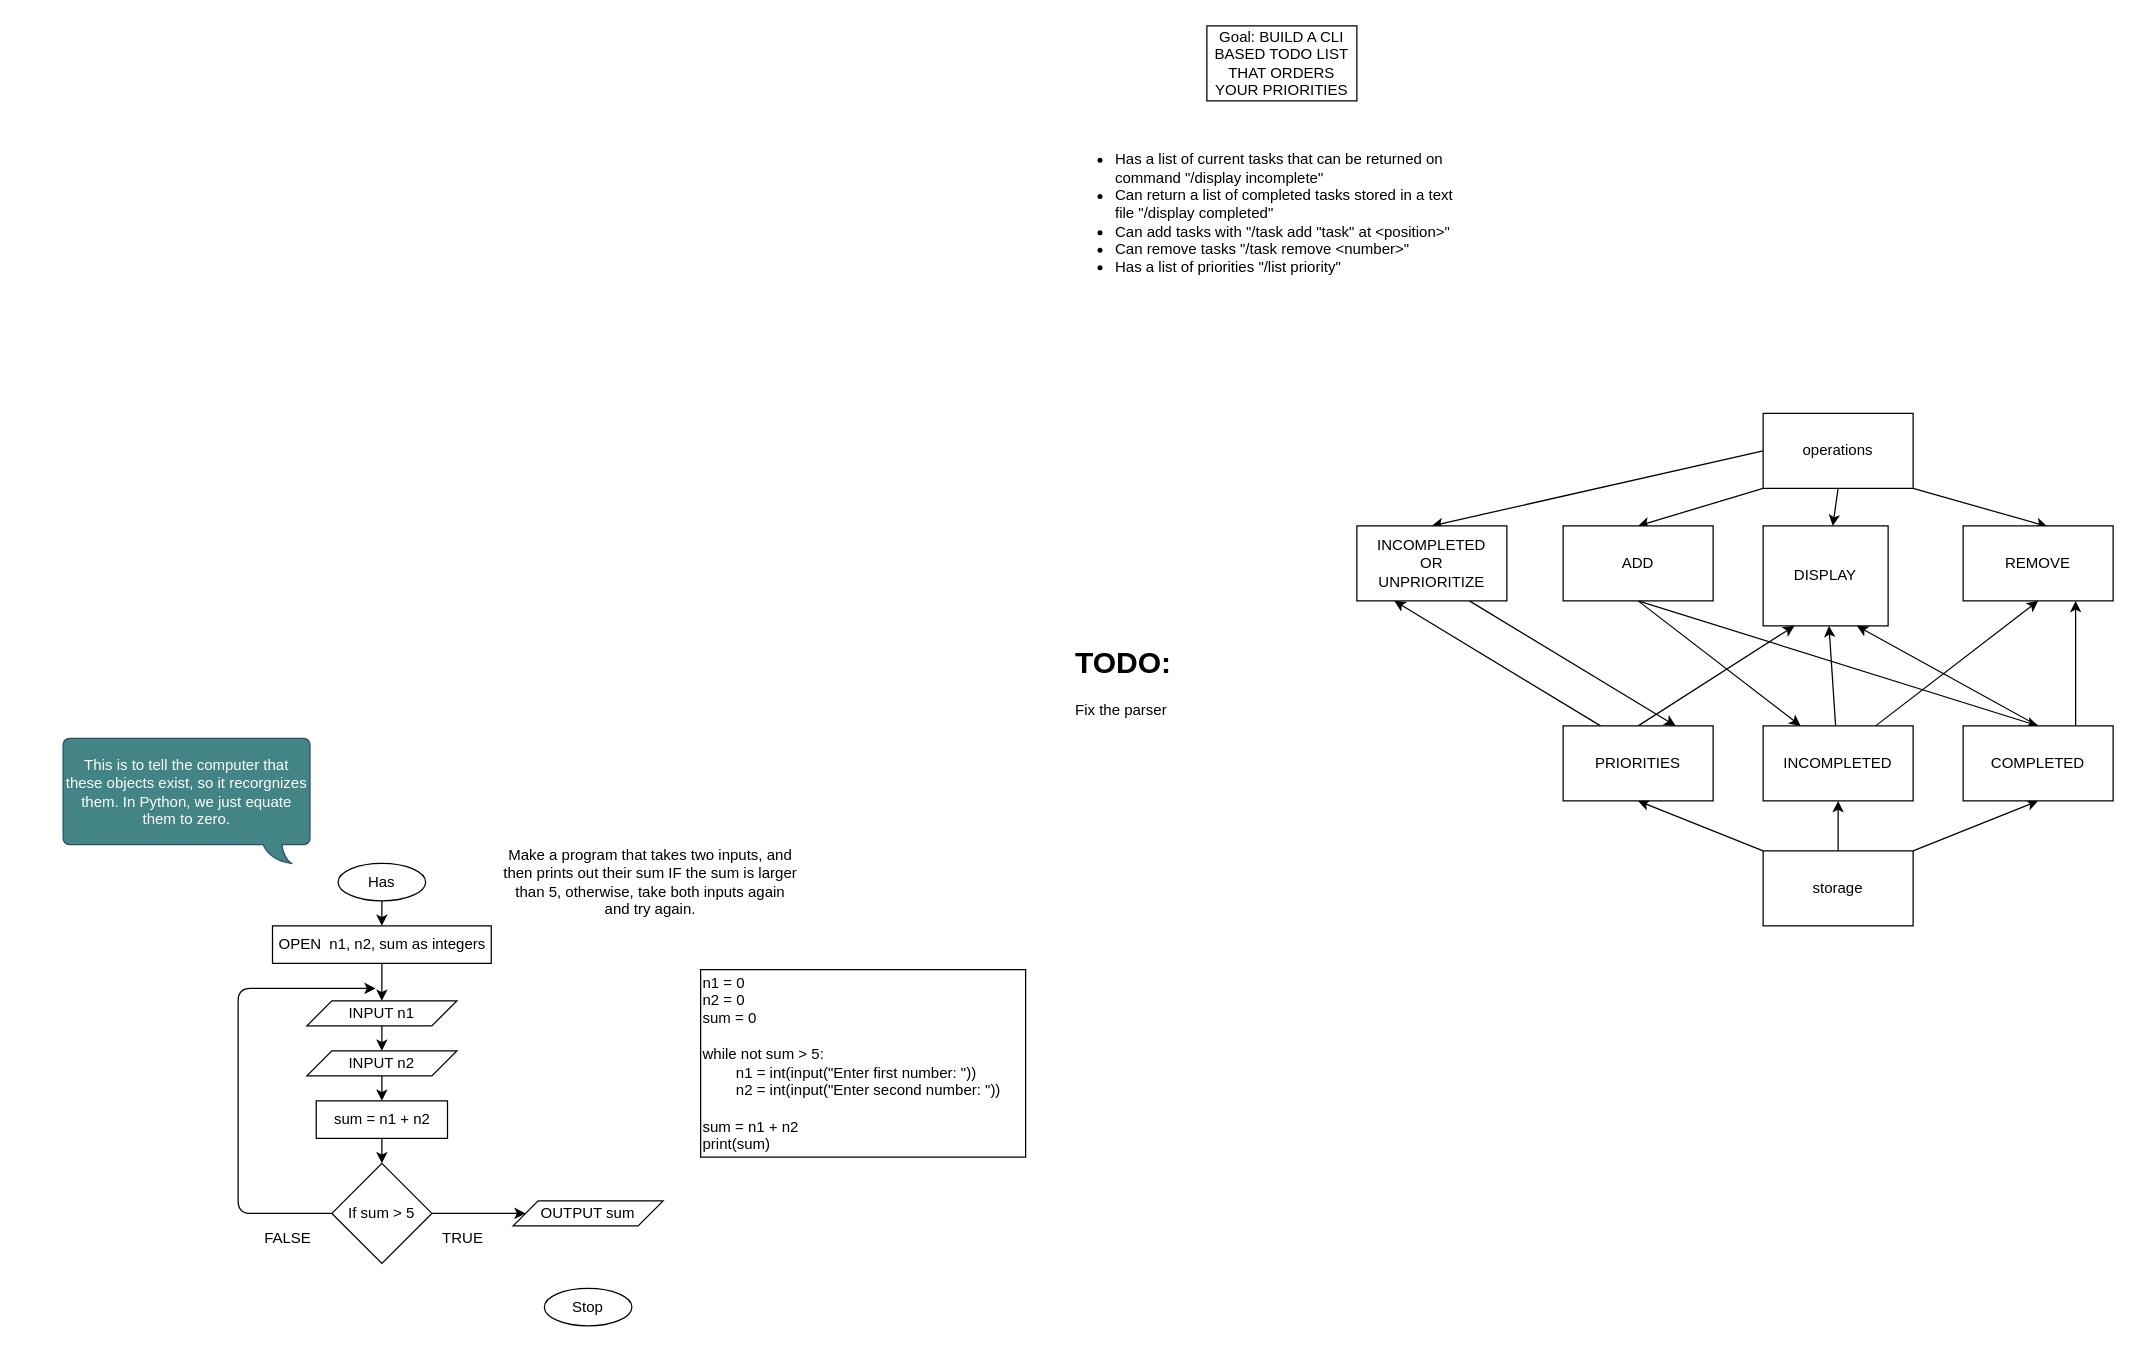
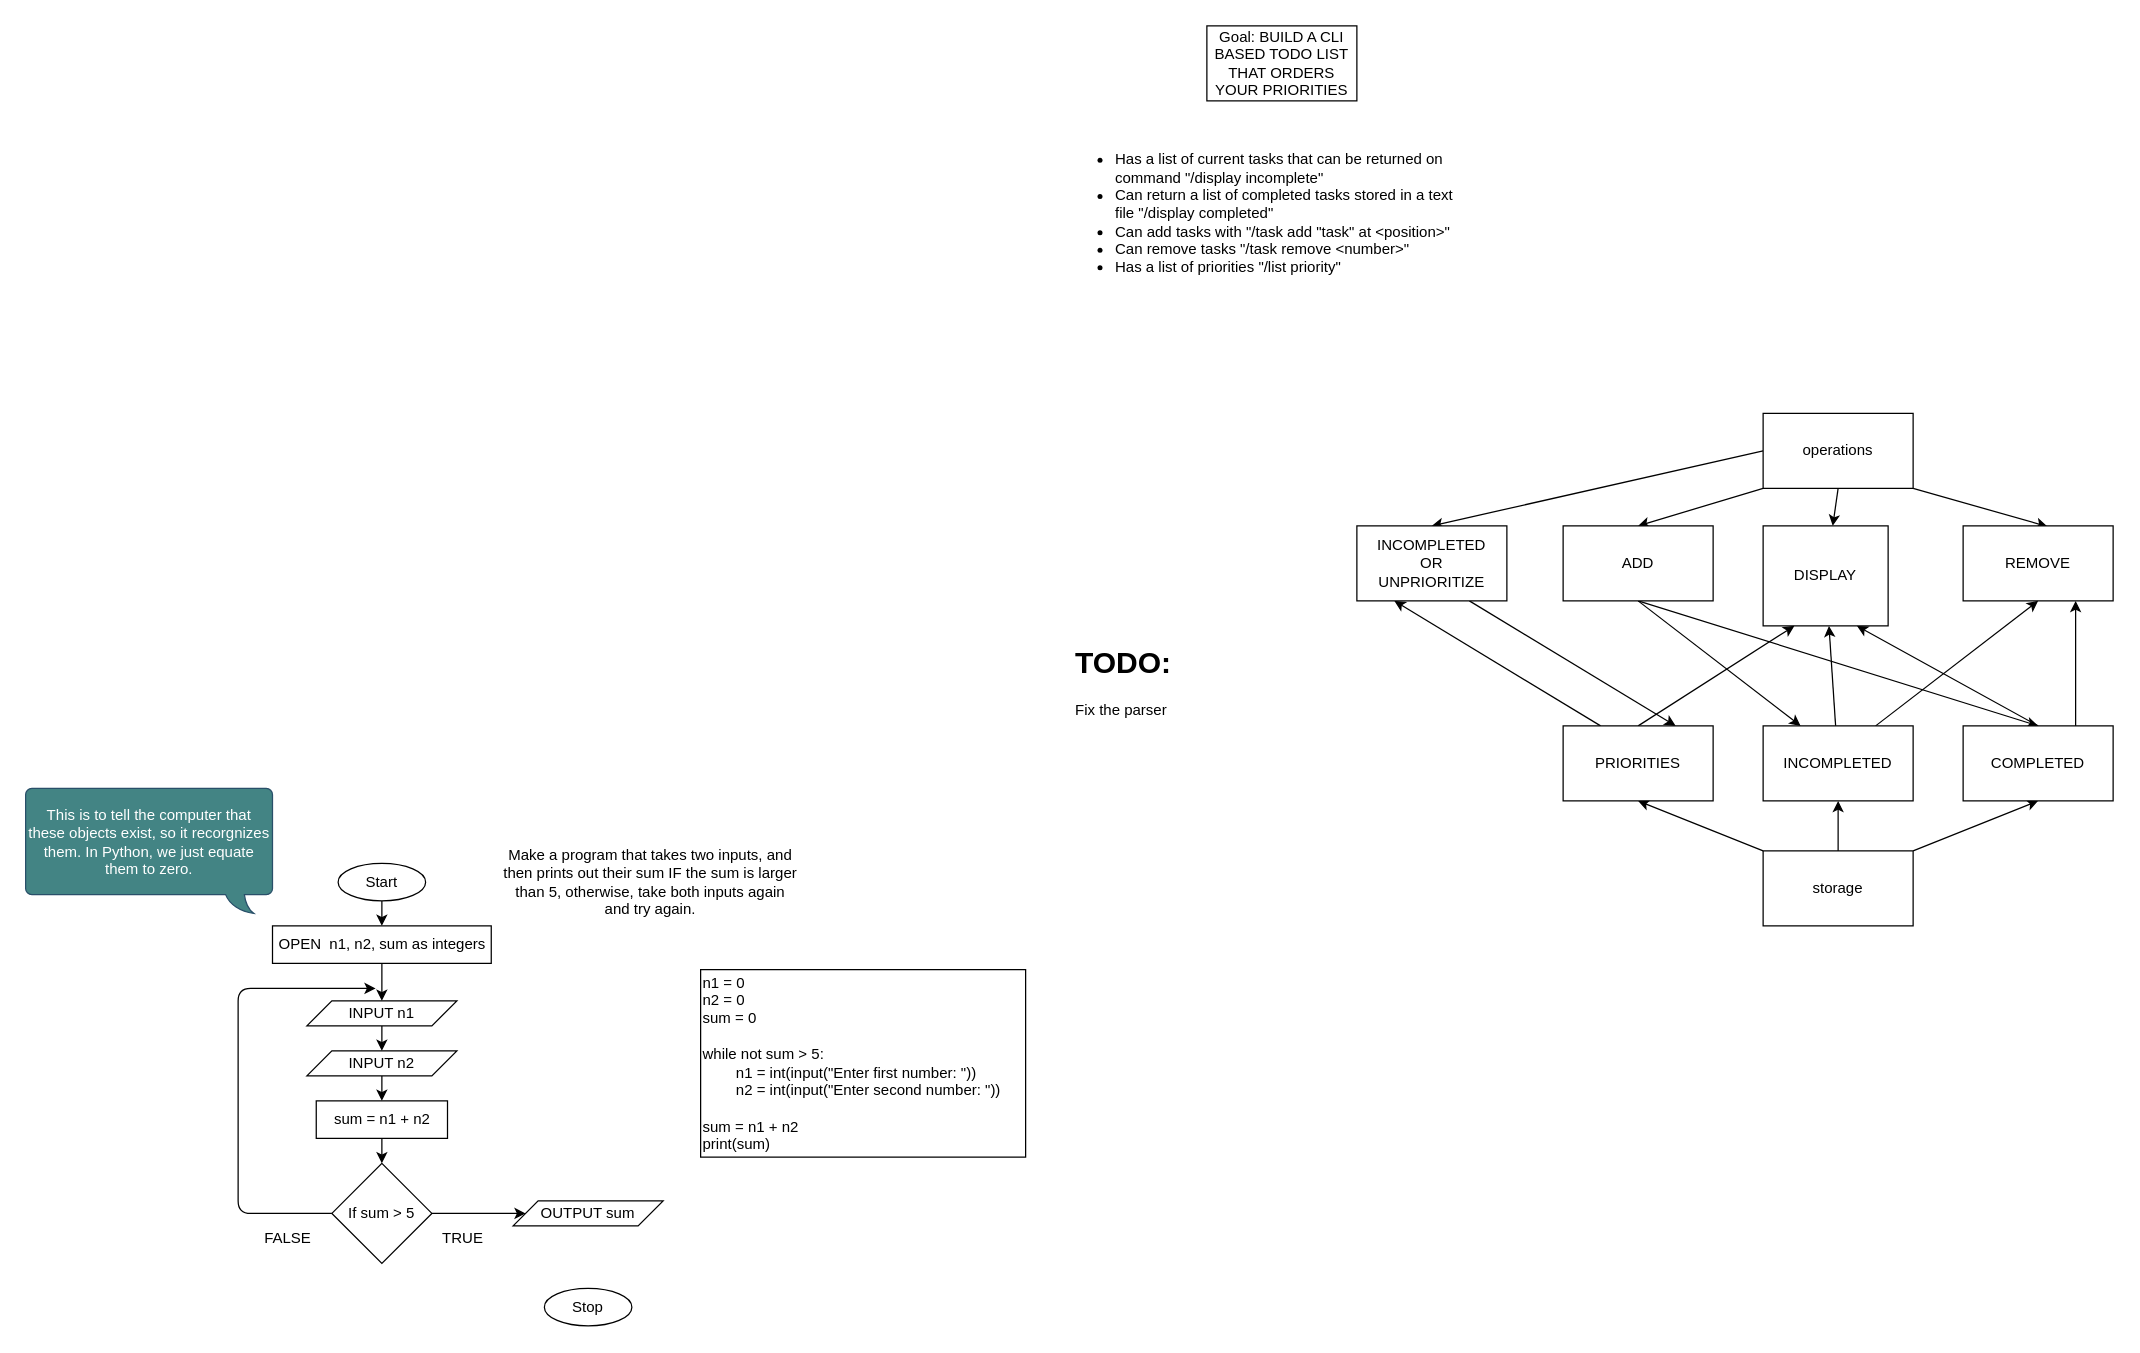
(187, 801) -> (149, 851)
(382, 882) -> (382, 882)
